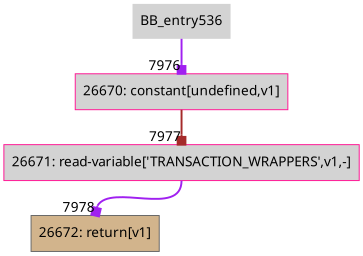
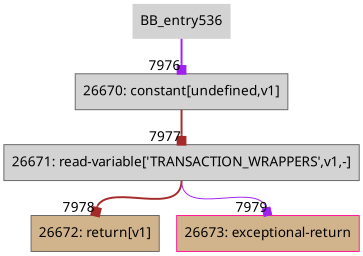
(182, 92) -> (182, 92)
(182, 163) -> (182, 163)
(143, 198) -> (143, 198)
none -> (268, 233)
